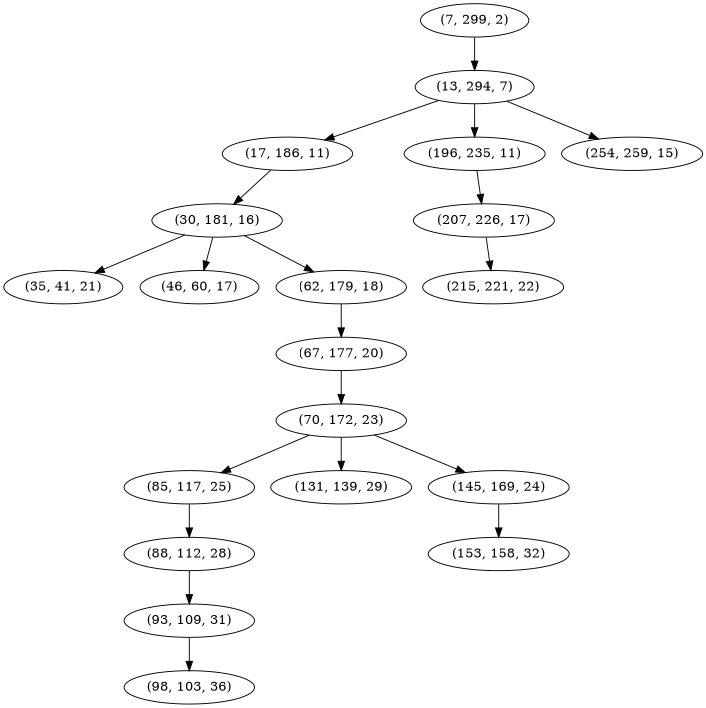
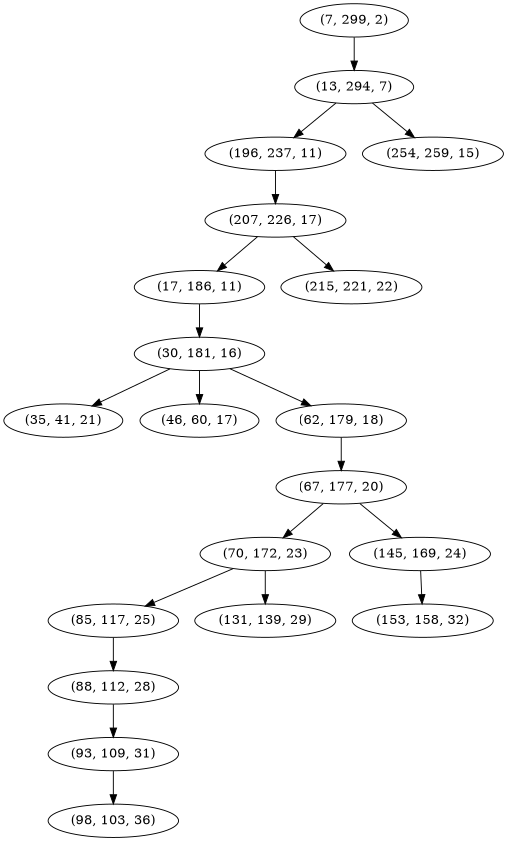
(386, 119) -> (241, 251)
(475, 154) -> (275, 154)
(415, 452) -> (377, 518)
